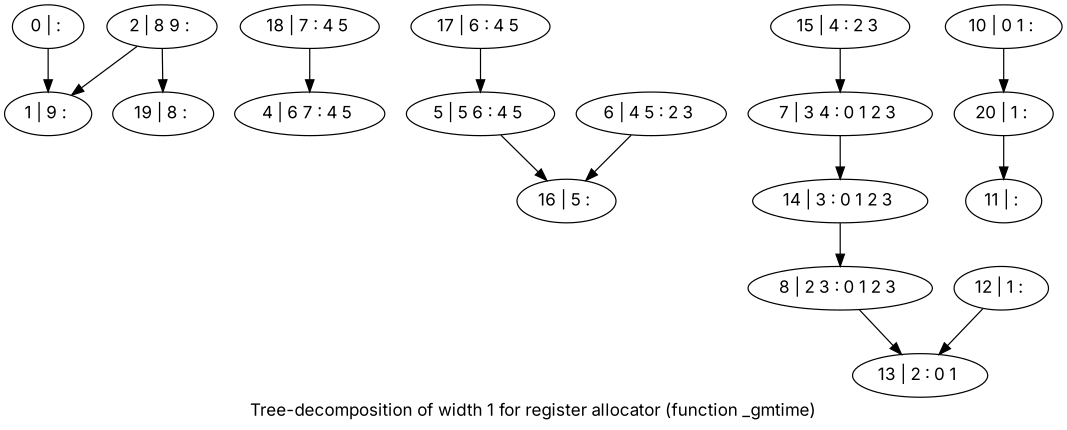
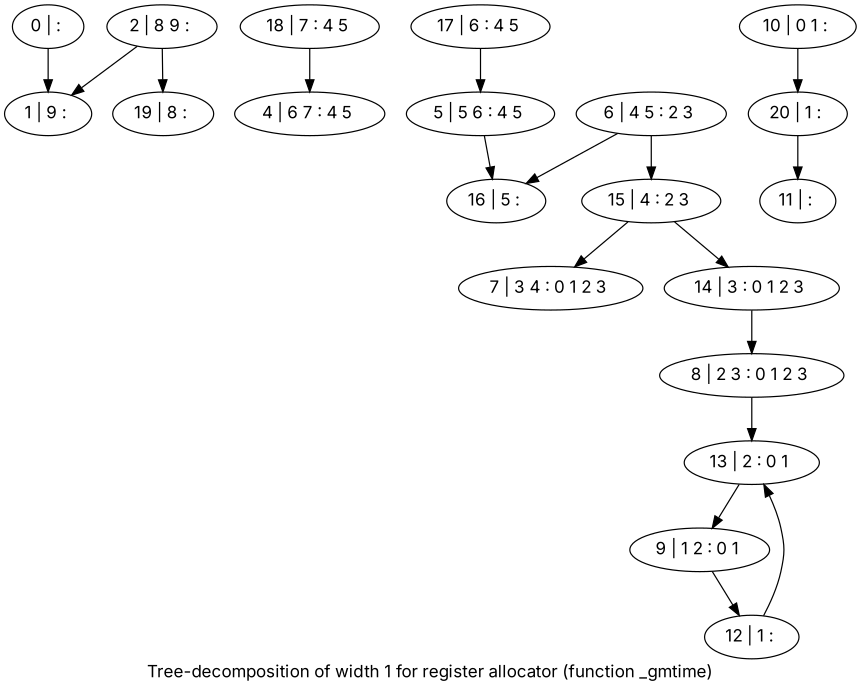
none -> (651, 152)
(840, 152) -> (697, 241)
none -> (700, 550)
